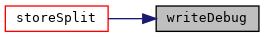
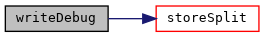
(125, 19) -> (125, 19)
